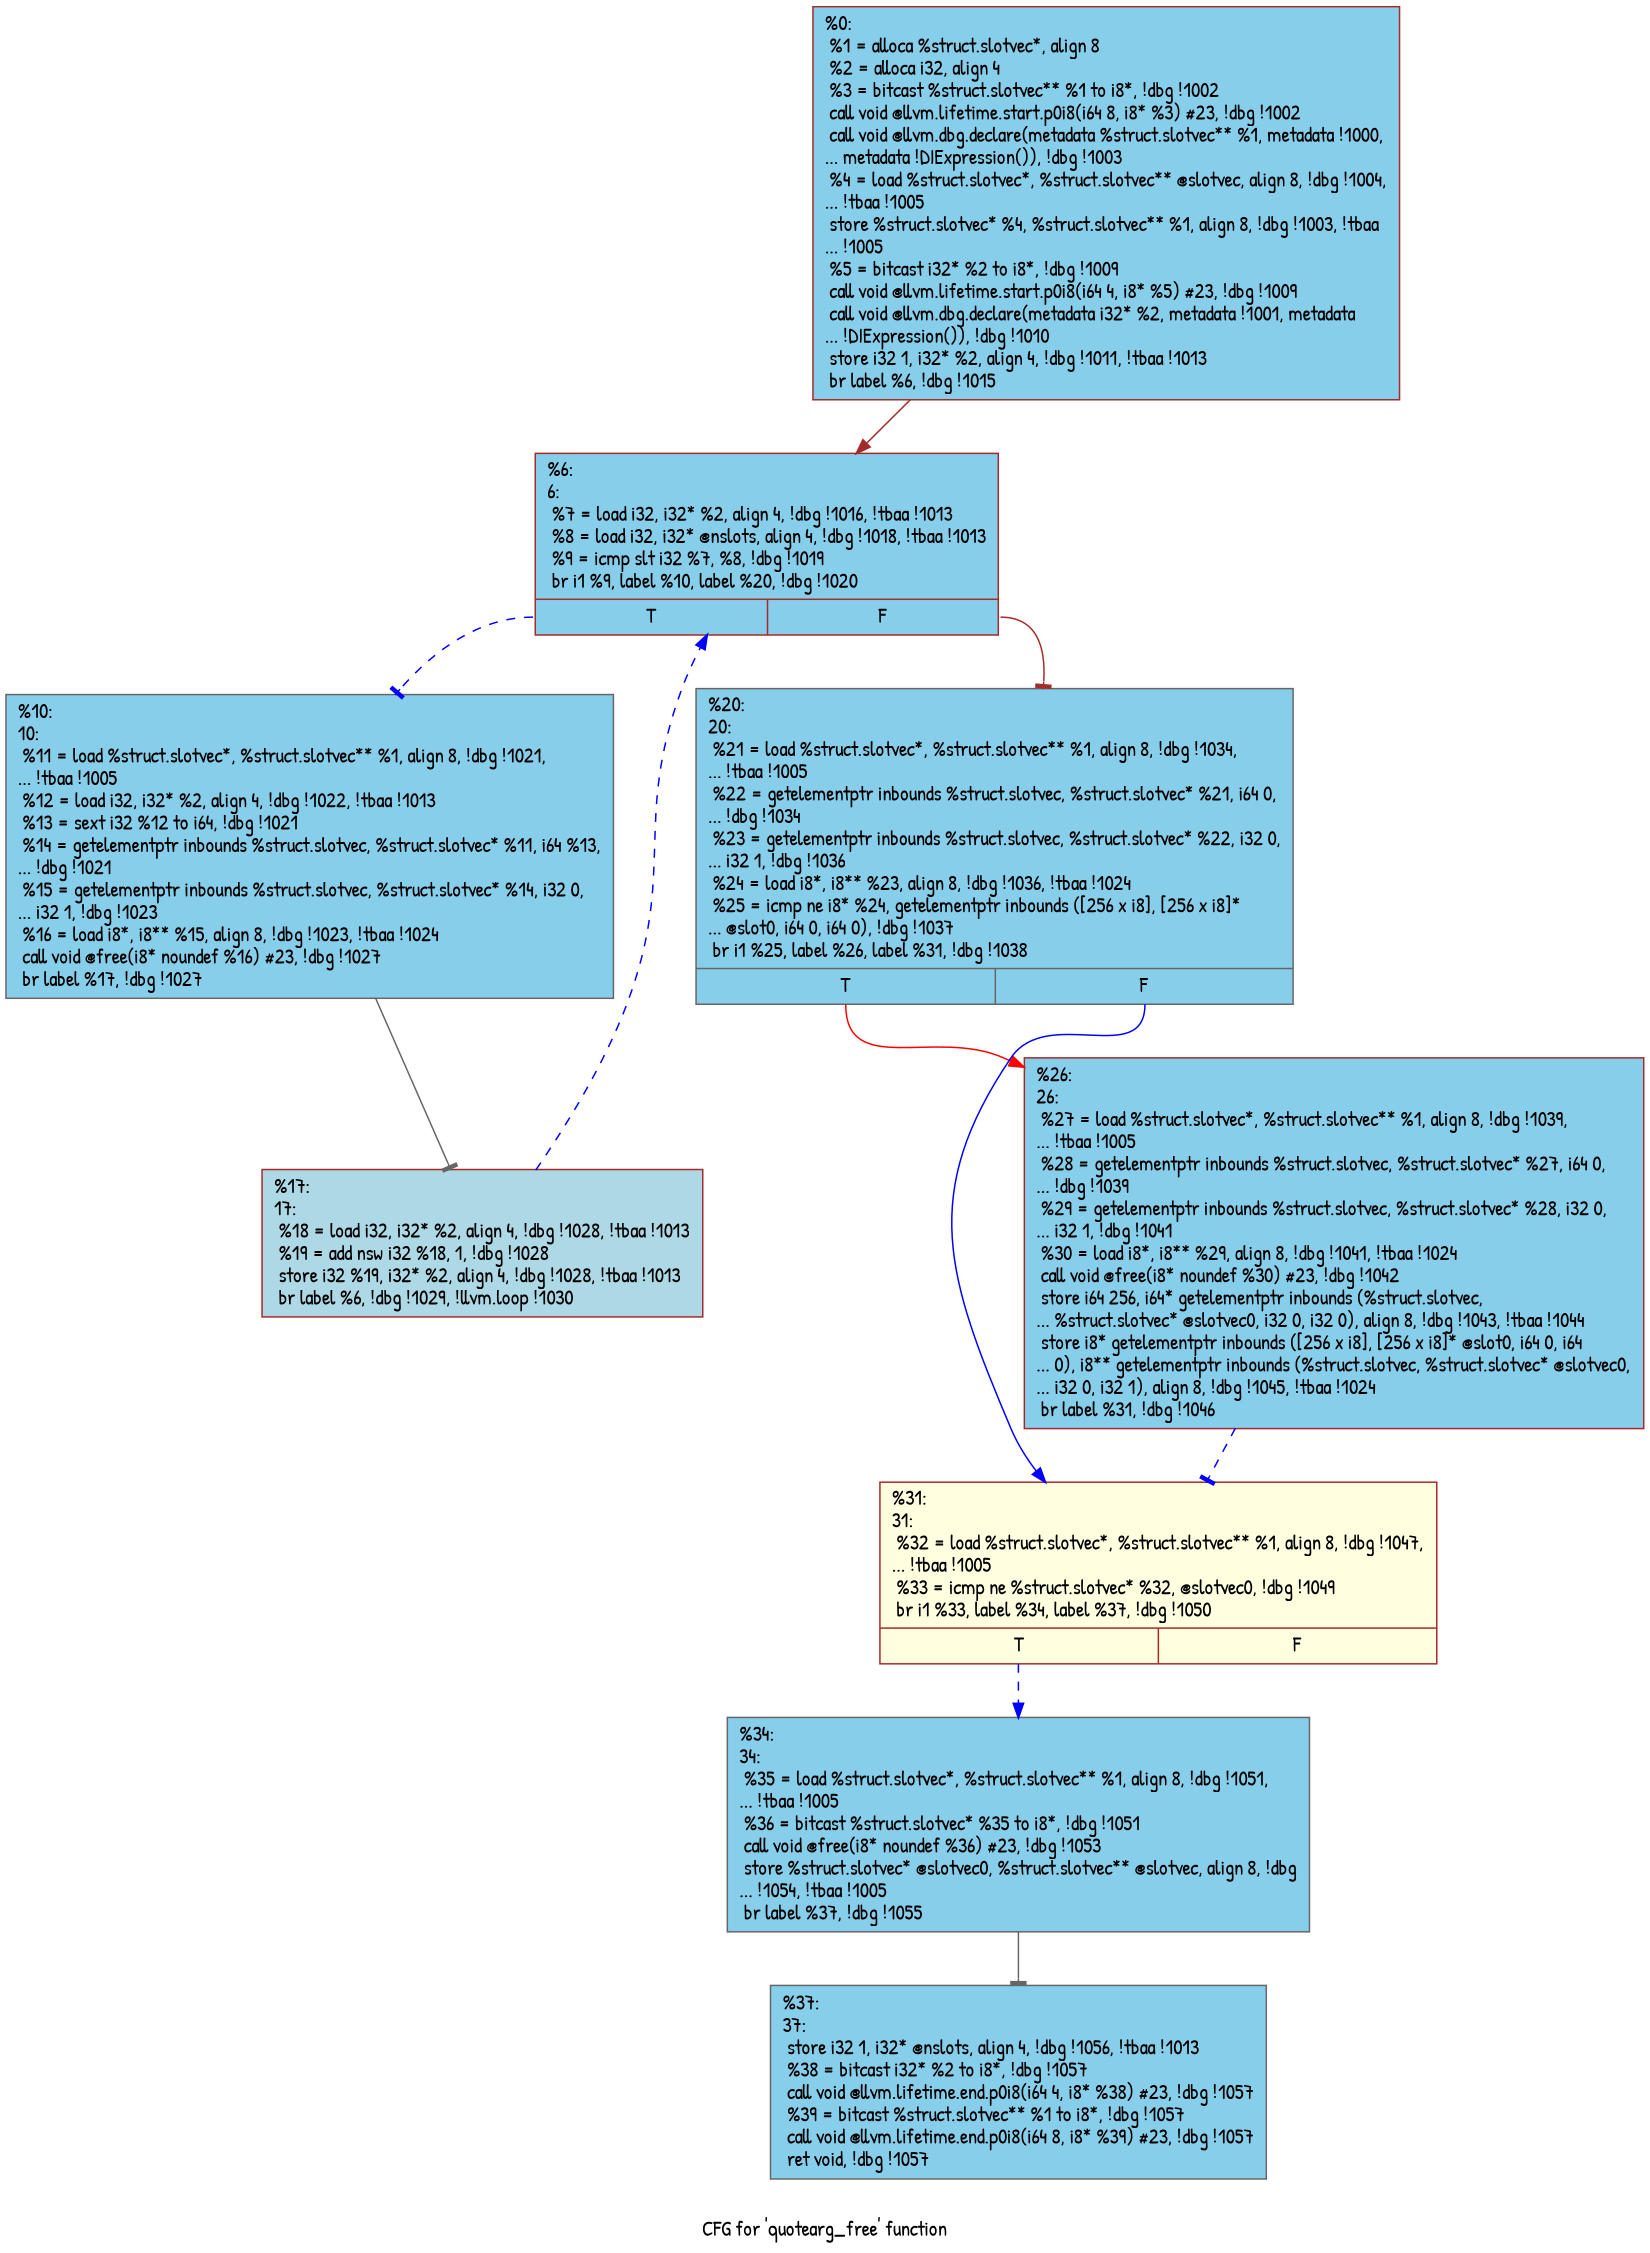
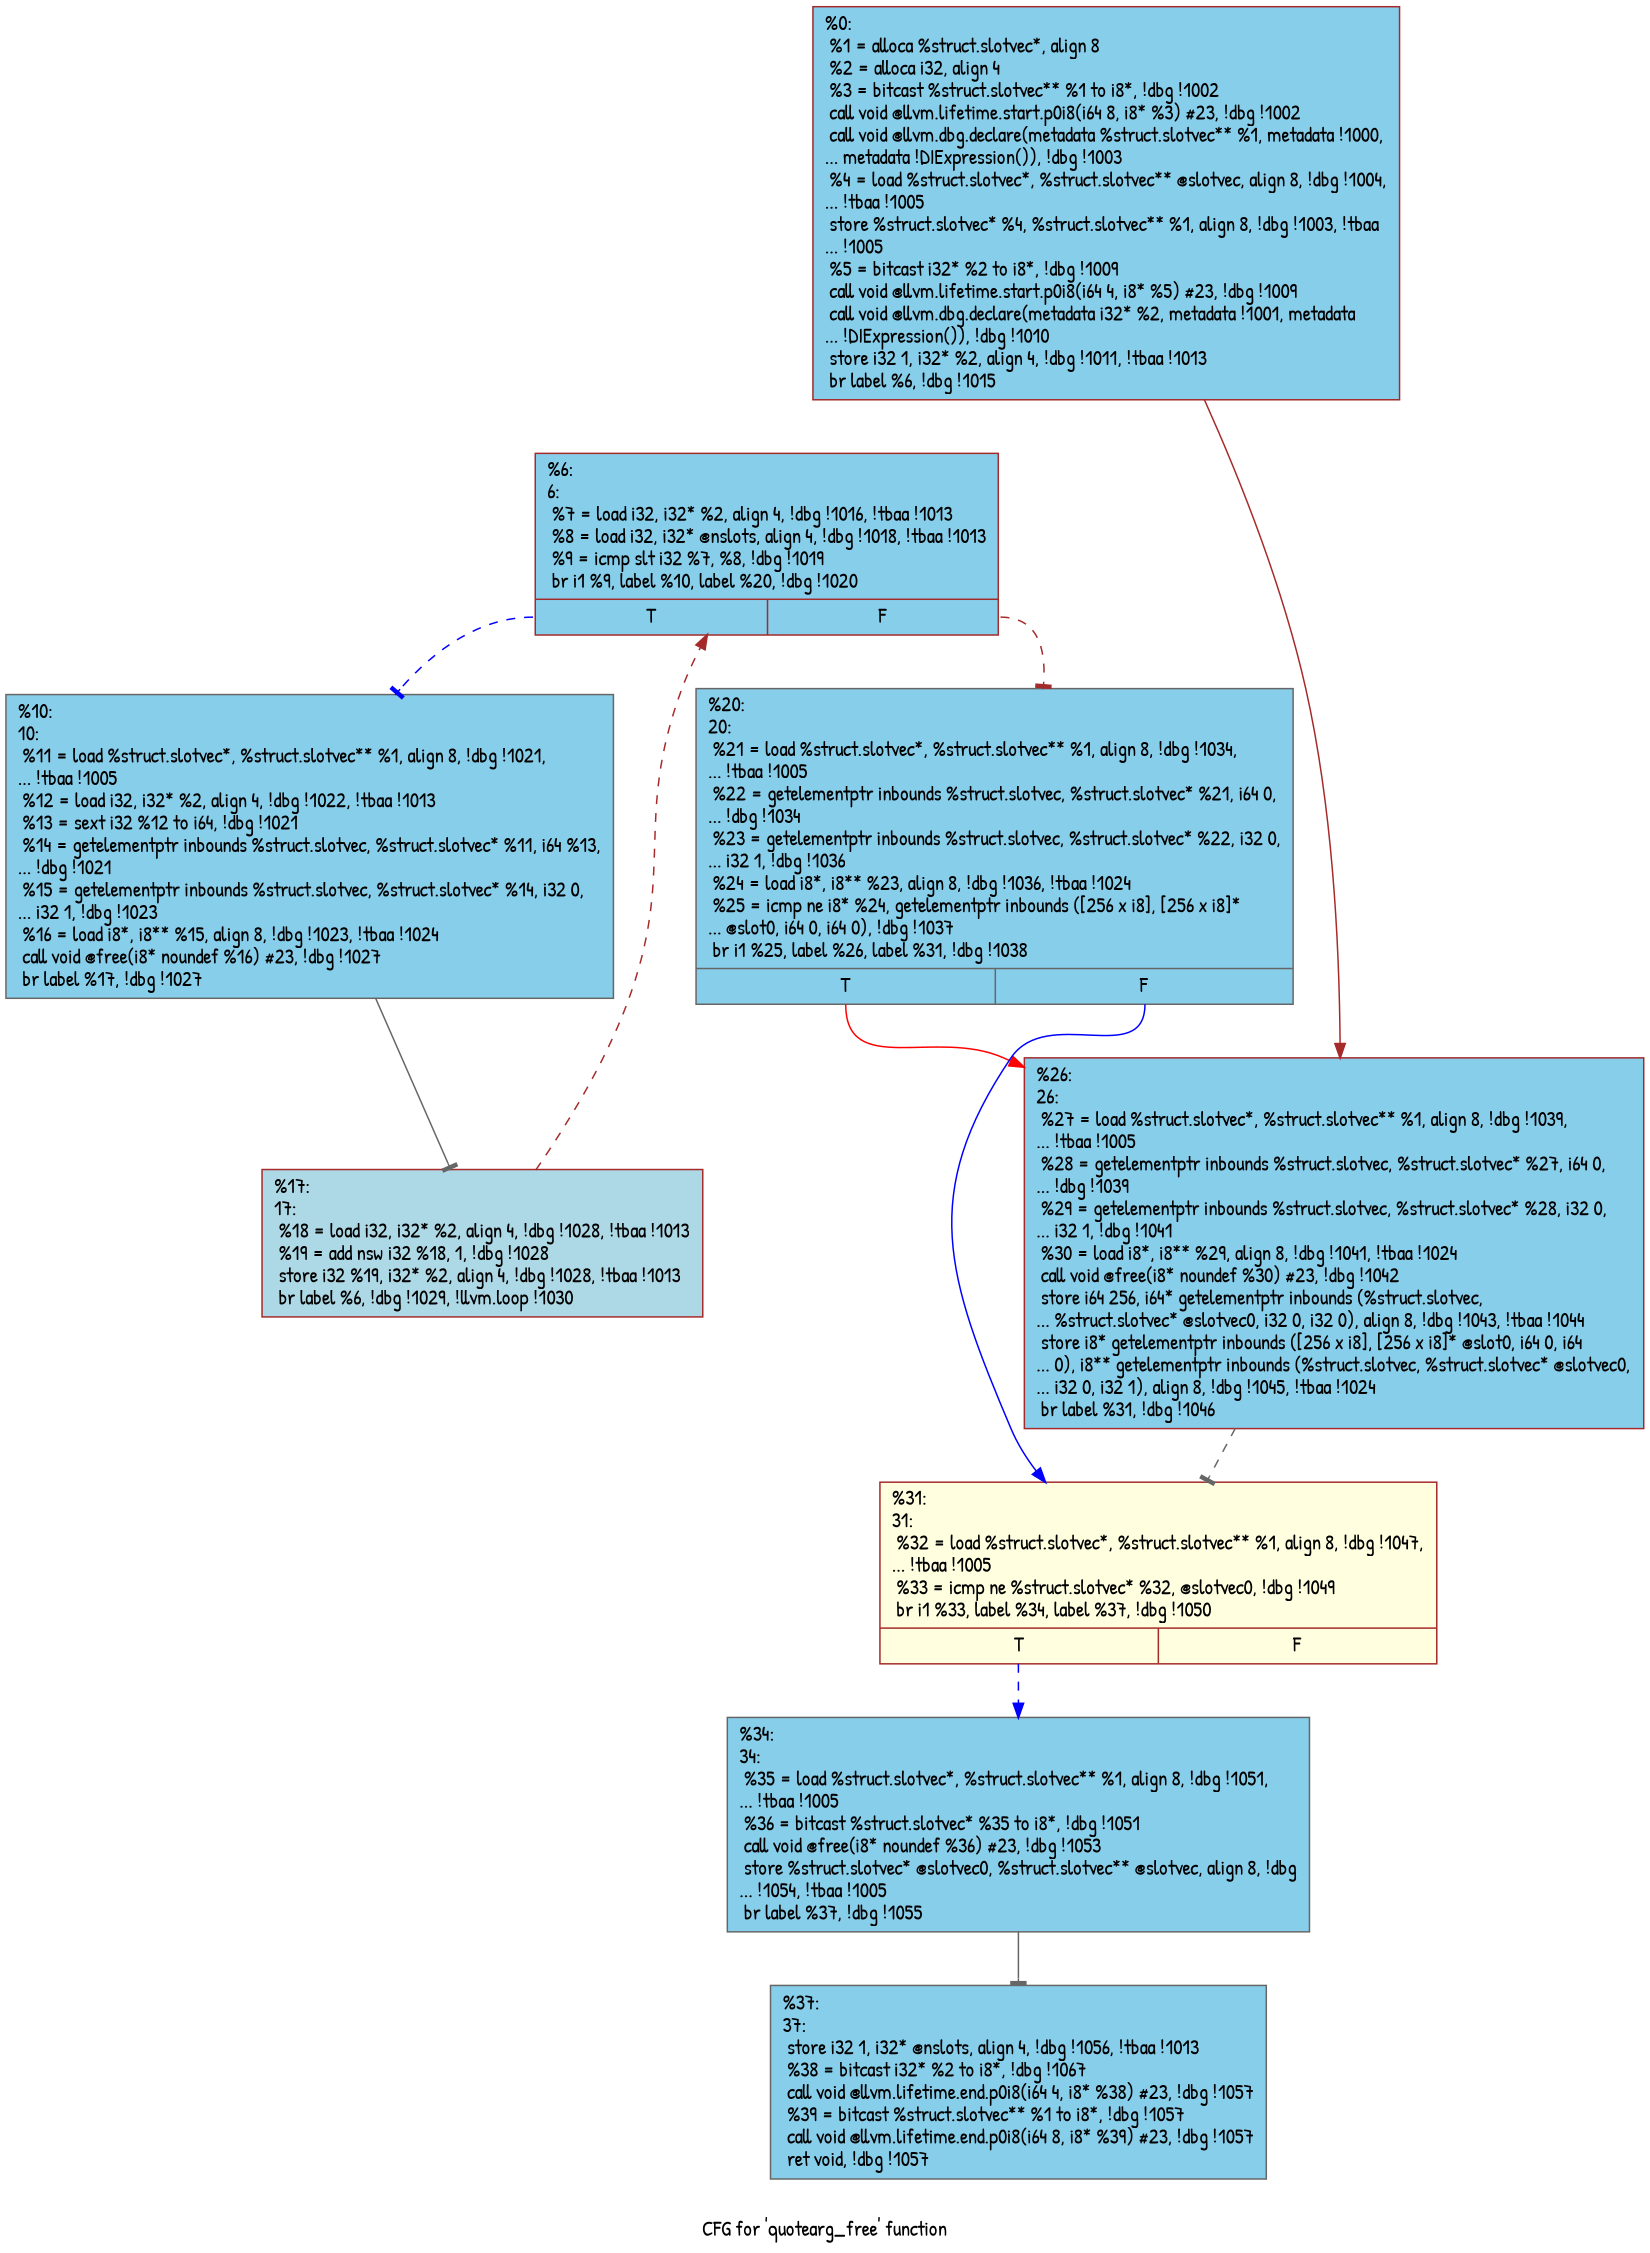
(889, 421) -> (1311, 713)
(1037, 638) -> (1037, 638)
(649, 919) -> (649, 919)
(1223, 1452) -> (1223, 1452)
(935, 2070) -> (935, 2070)
